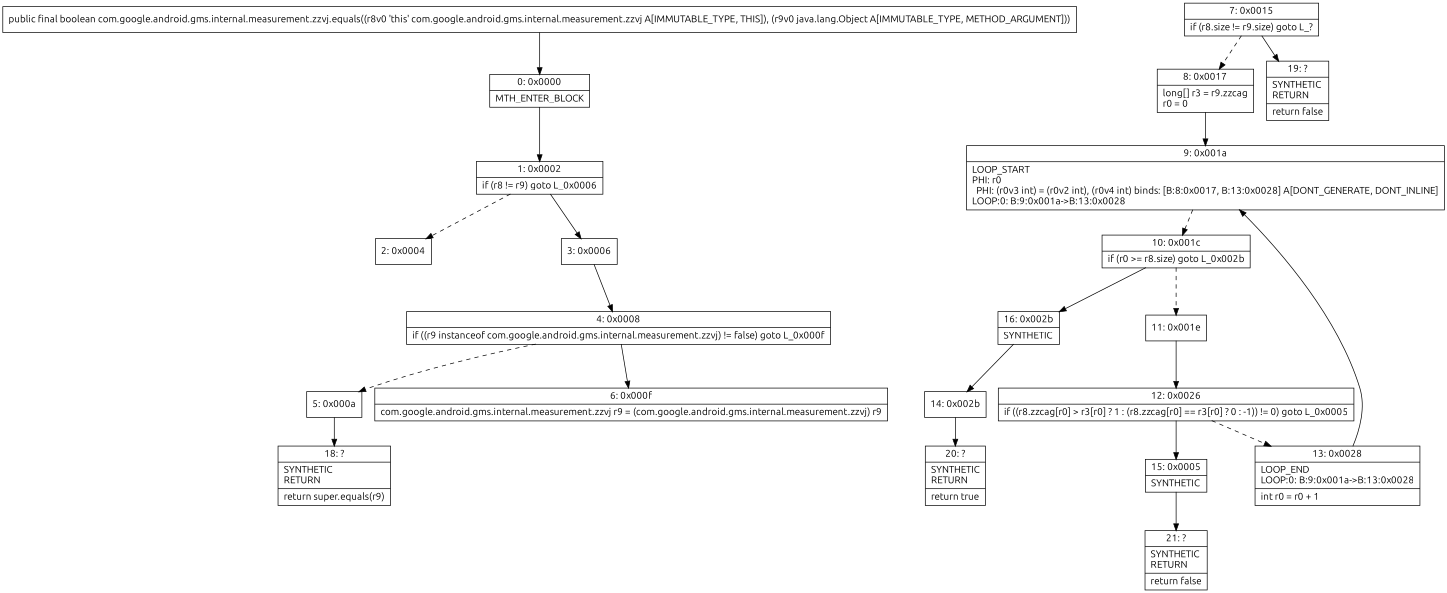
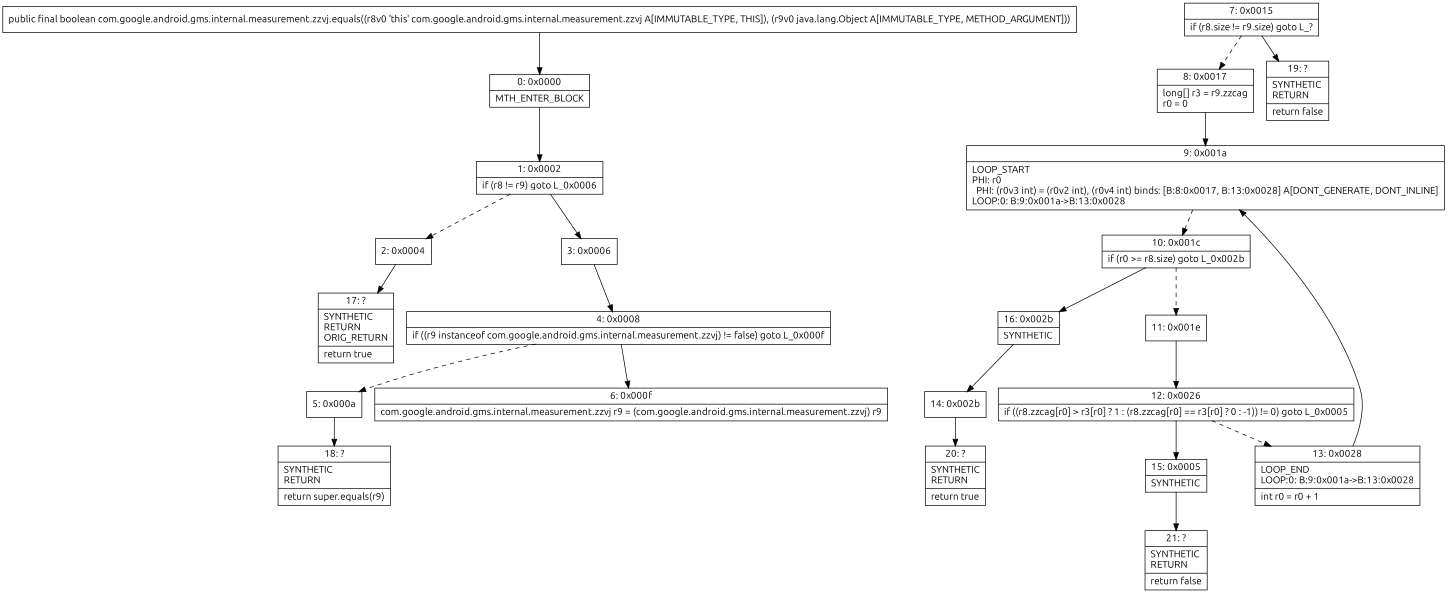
none -> (356, 328)
